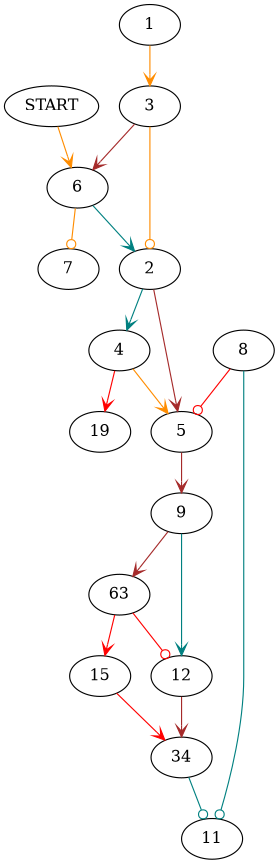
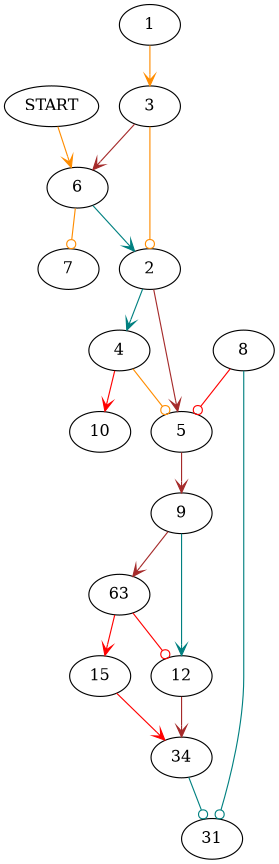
(147, 387) -> (148, 388)
(100, 432) -> (100, 432)
(212, 839) -> (212, 839)
